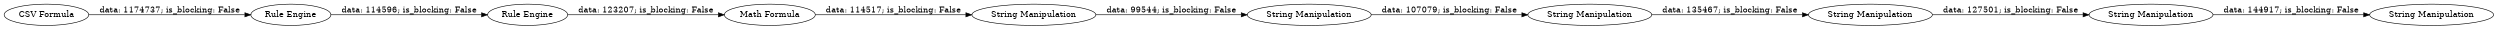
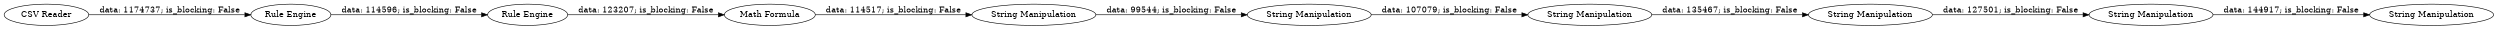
(46, 15) -> (46, 15)
